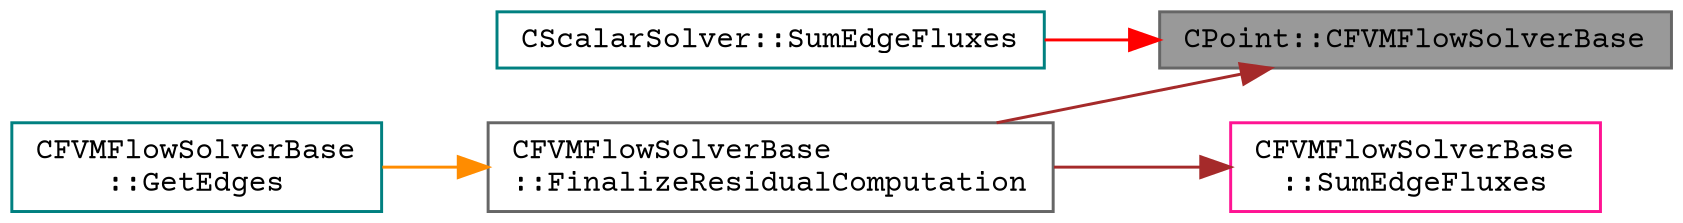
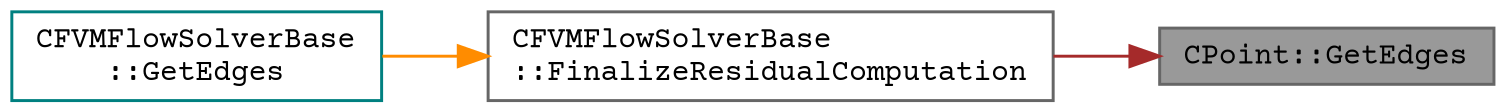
(771, 40) -> none
(1416, 40) -> (1327, 56)
(1416, 167) -> none
